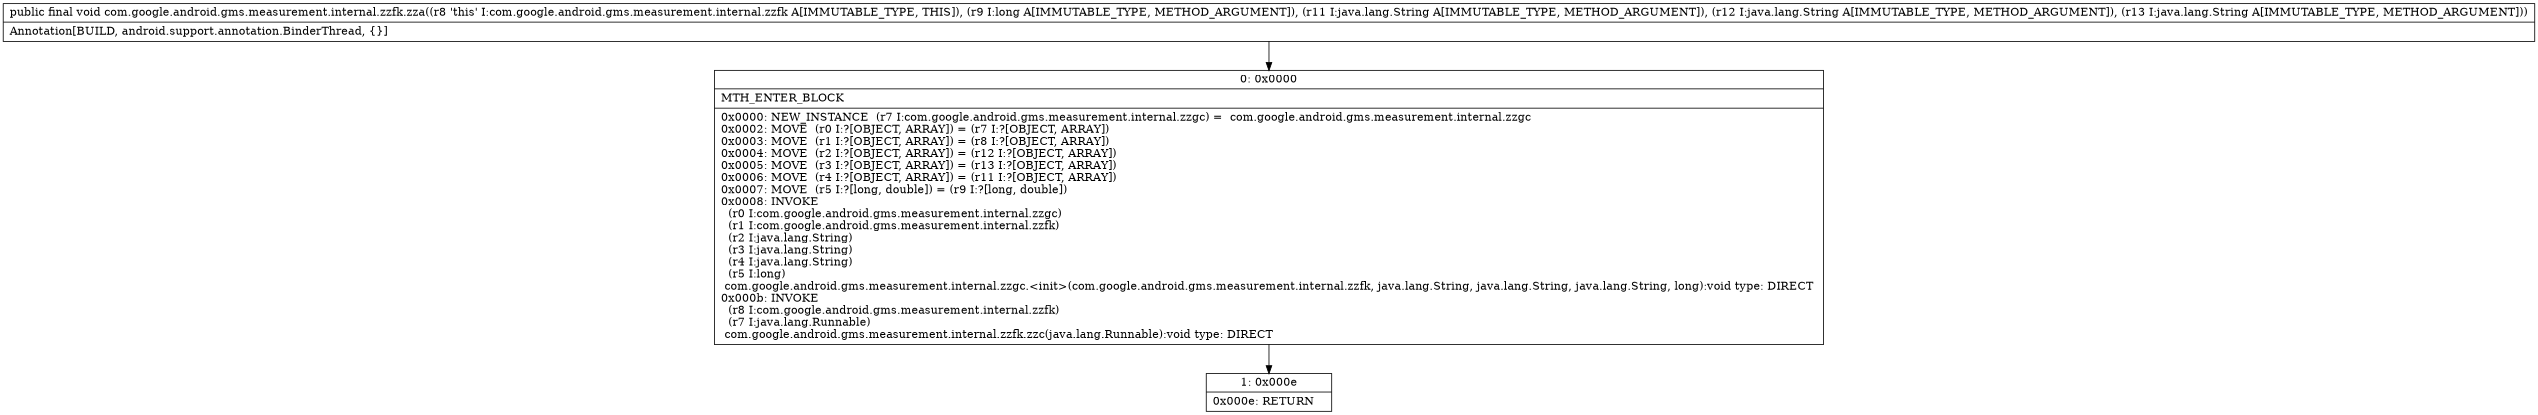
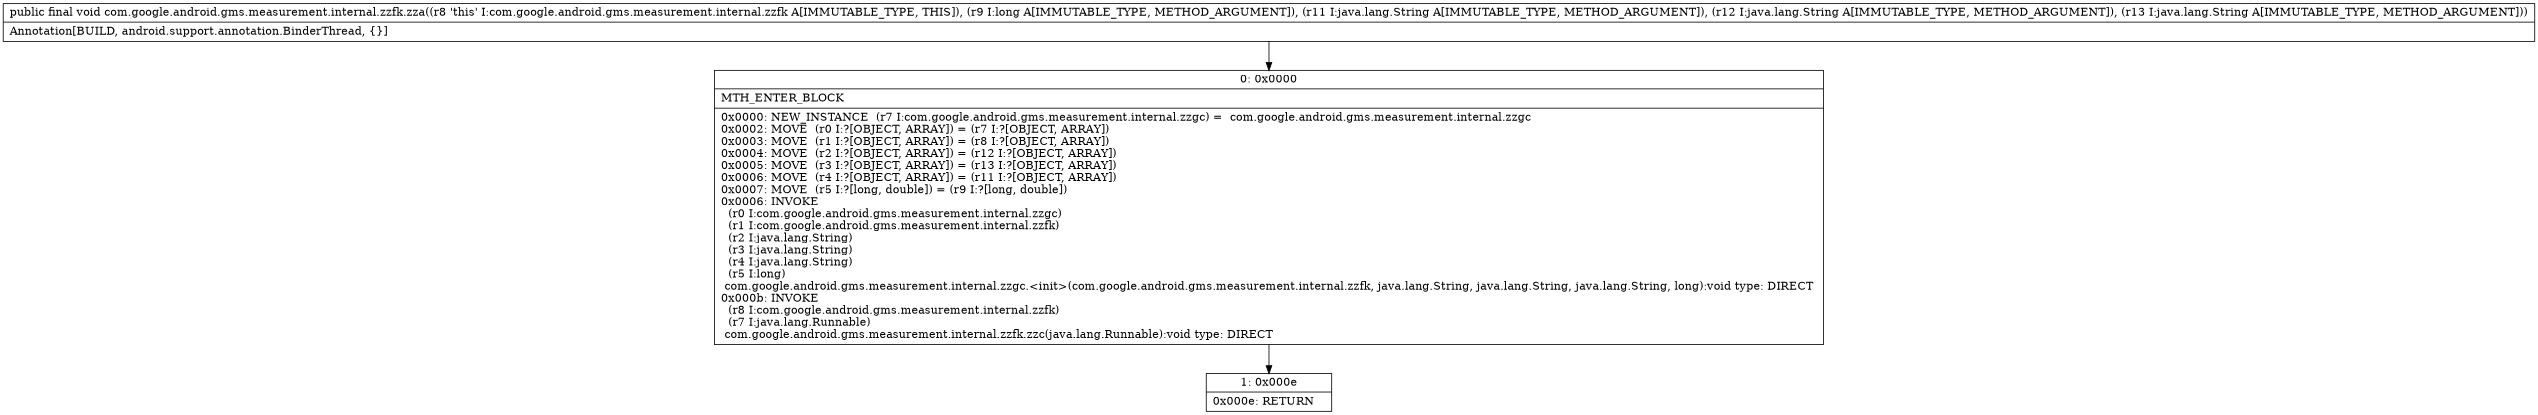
(774, 202) -> (774, 202)
